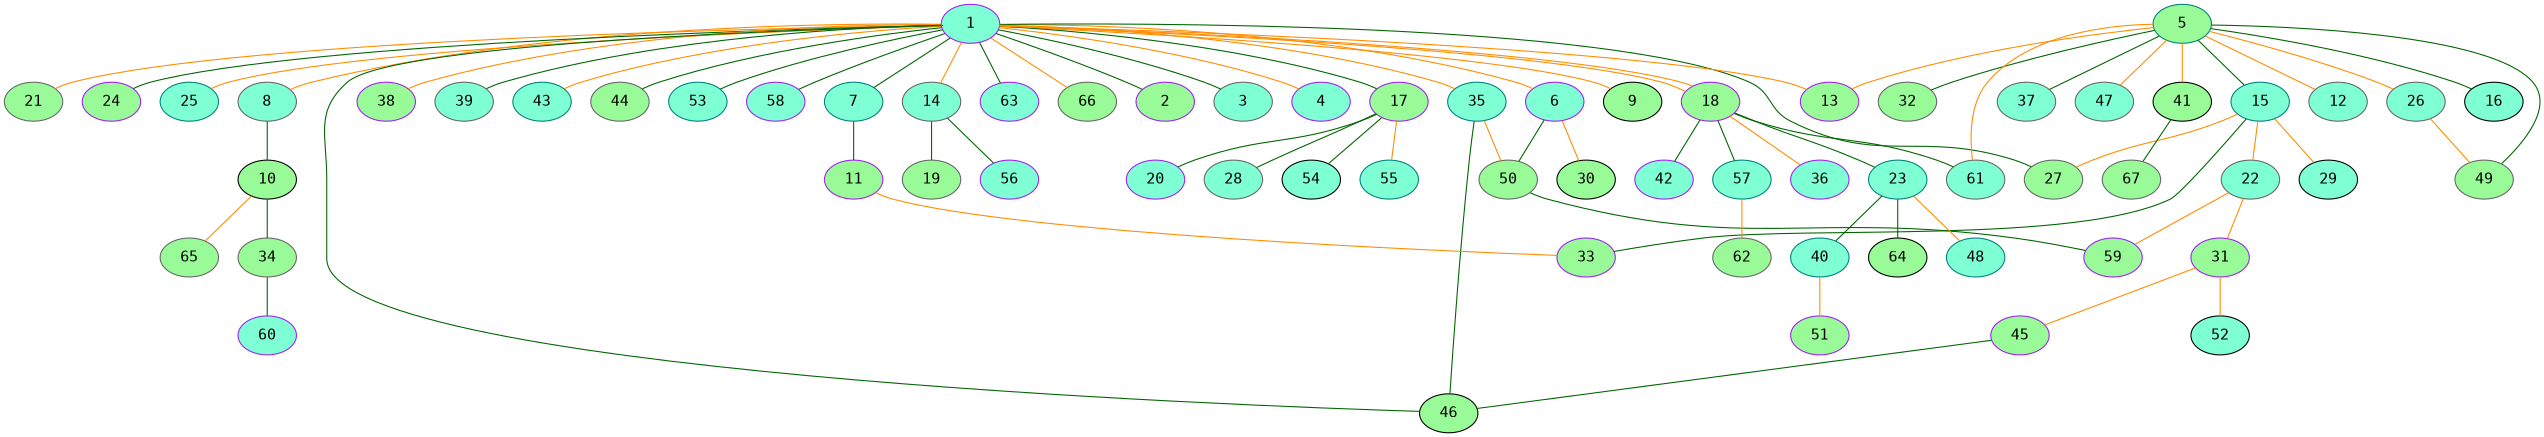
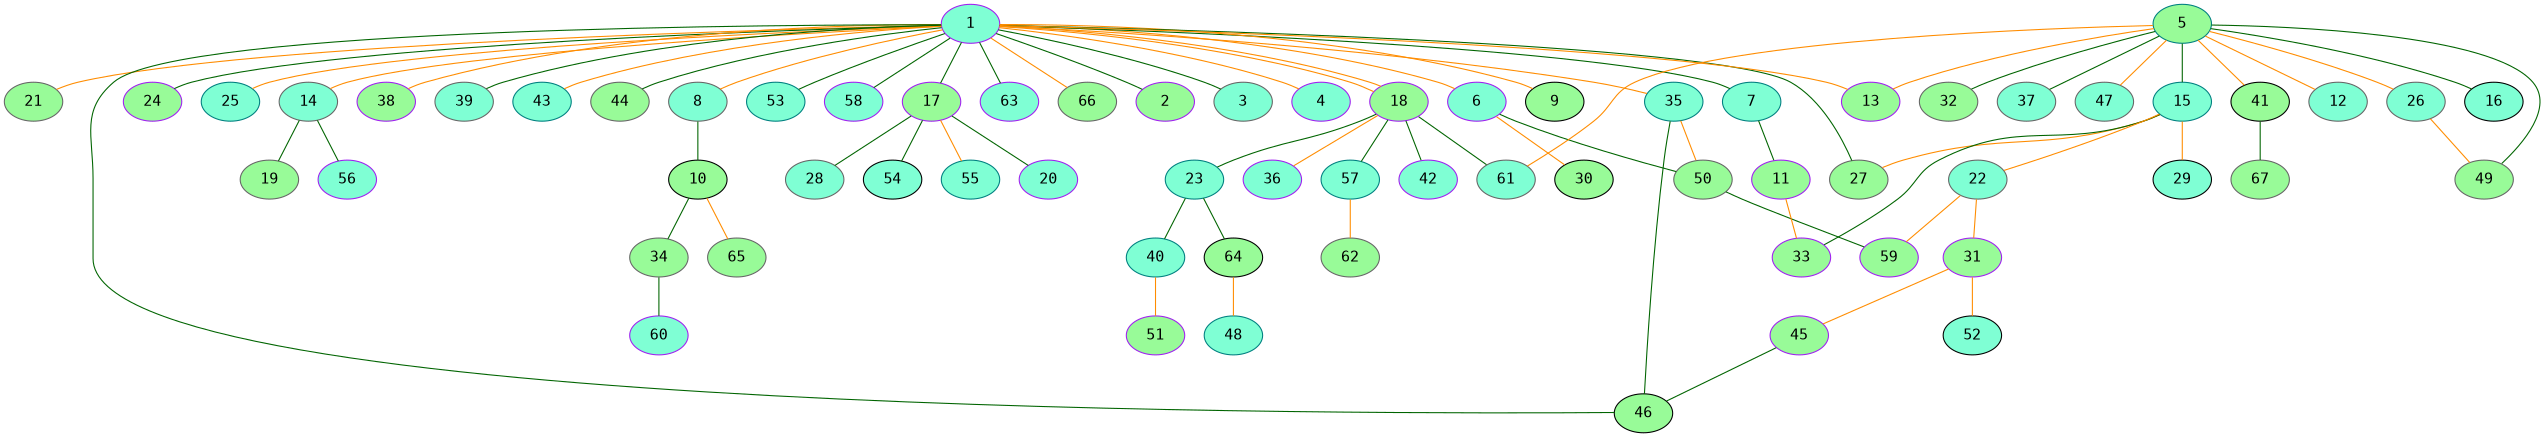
(1937, 218) -> (1233, 297)
